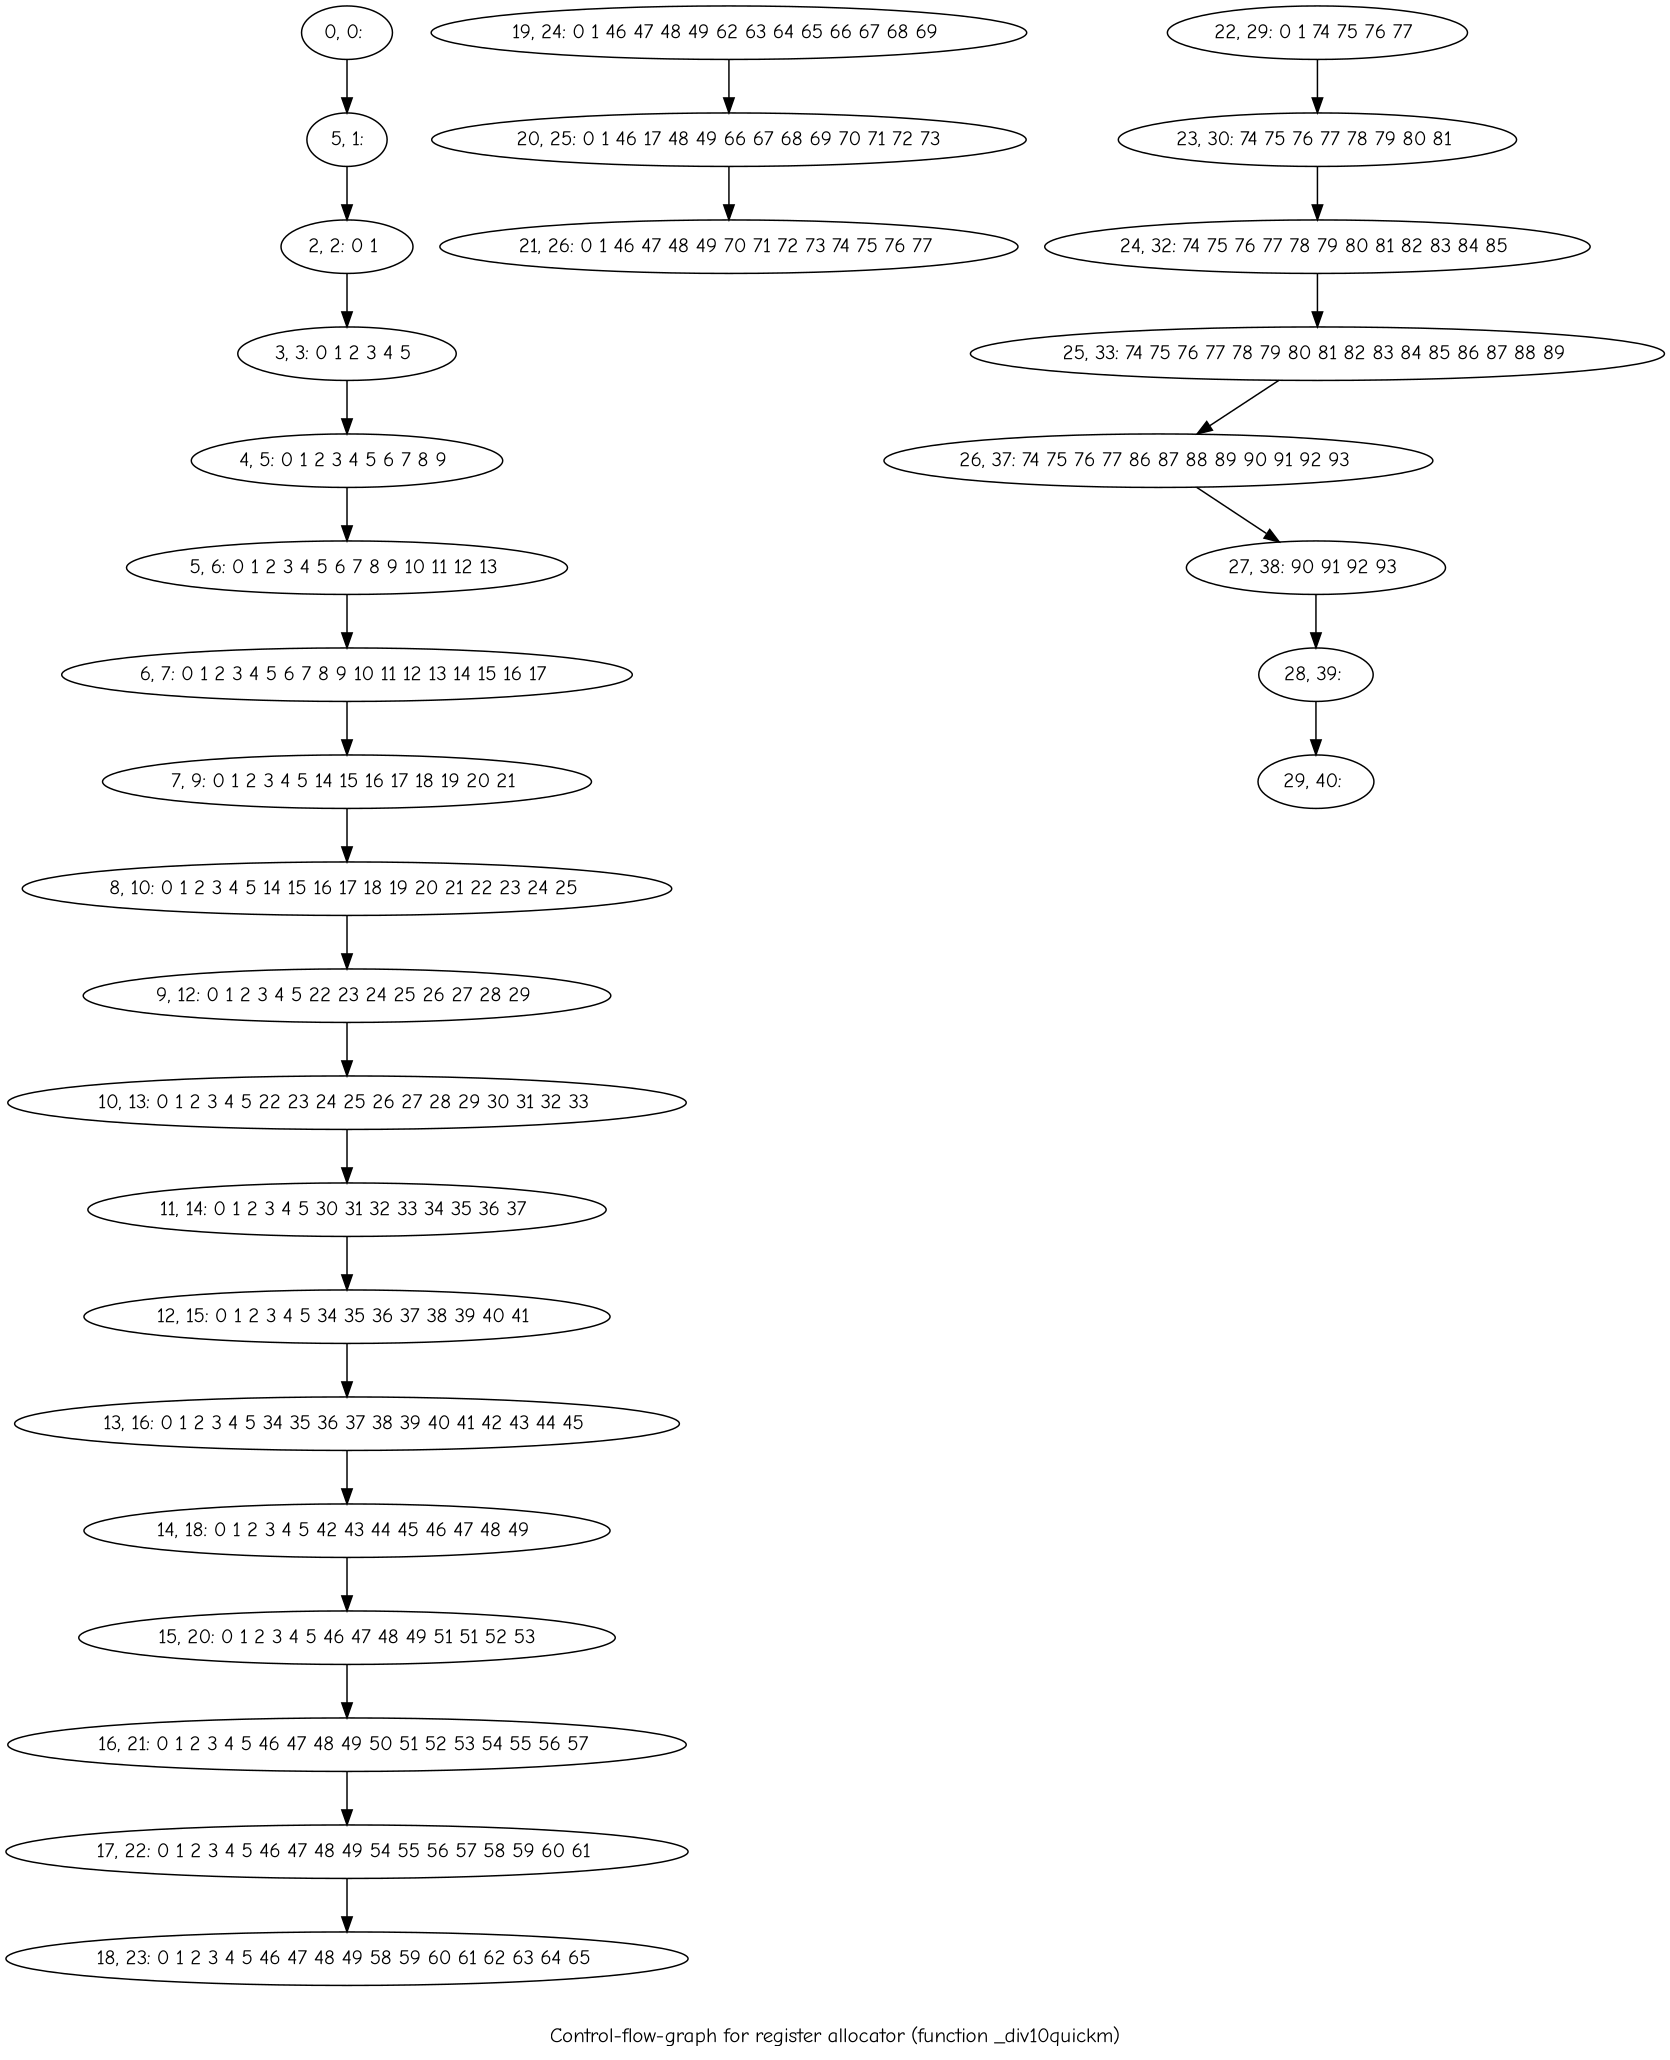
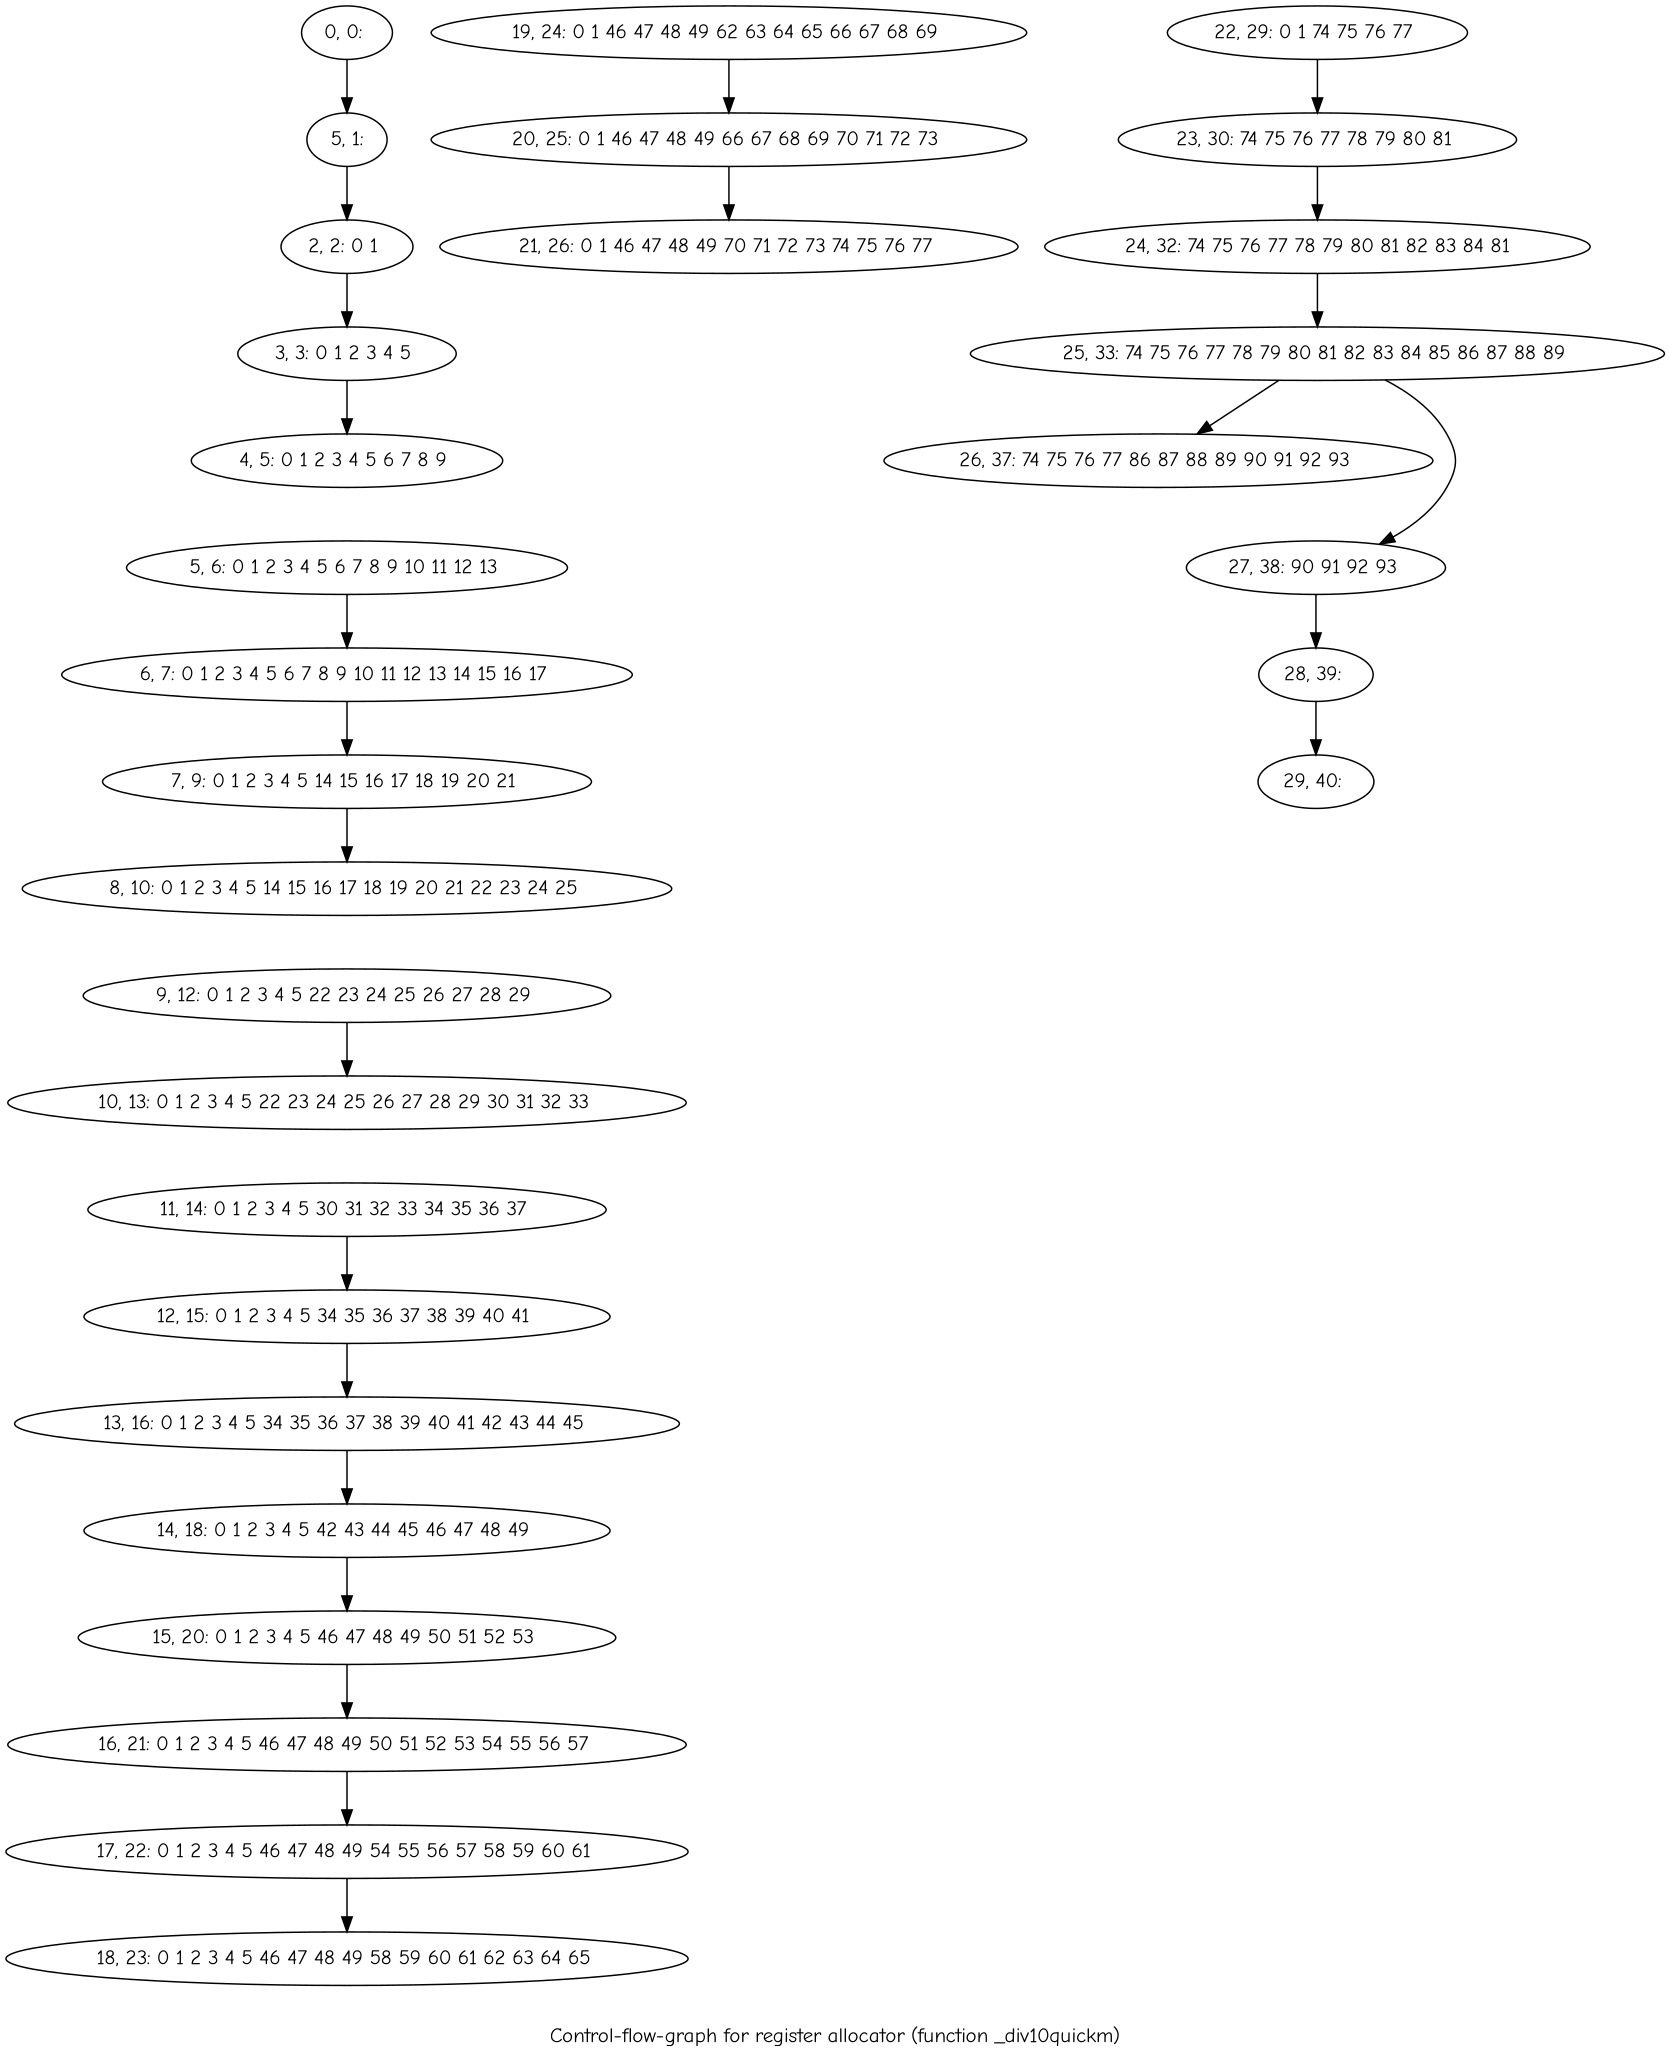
(729, 140) -> (729, 140)
(1317, 247) -> (1317, 247)
(347, 507) -> none
(1231, 510) -> (1455, 456)
(347, 935) -> none
(347, 1149) -> none
(347, 1638) -> (347, 1638)
